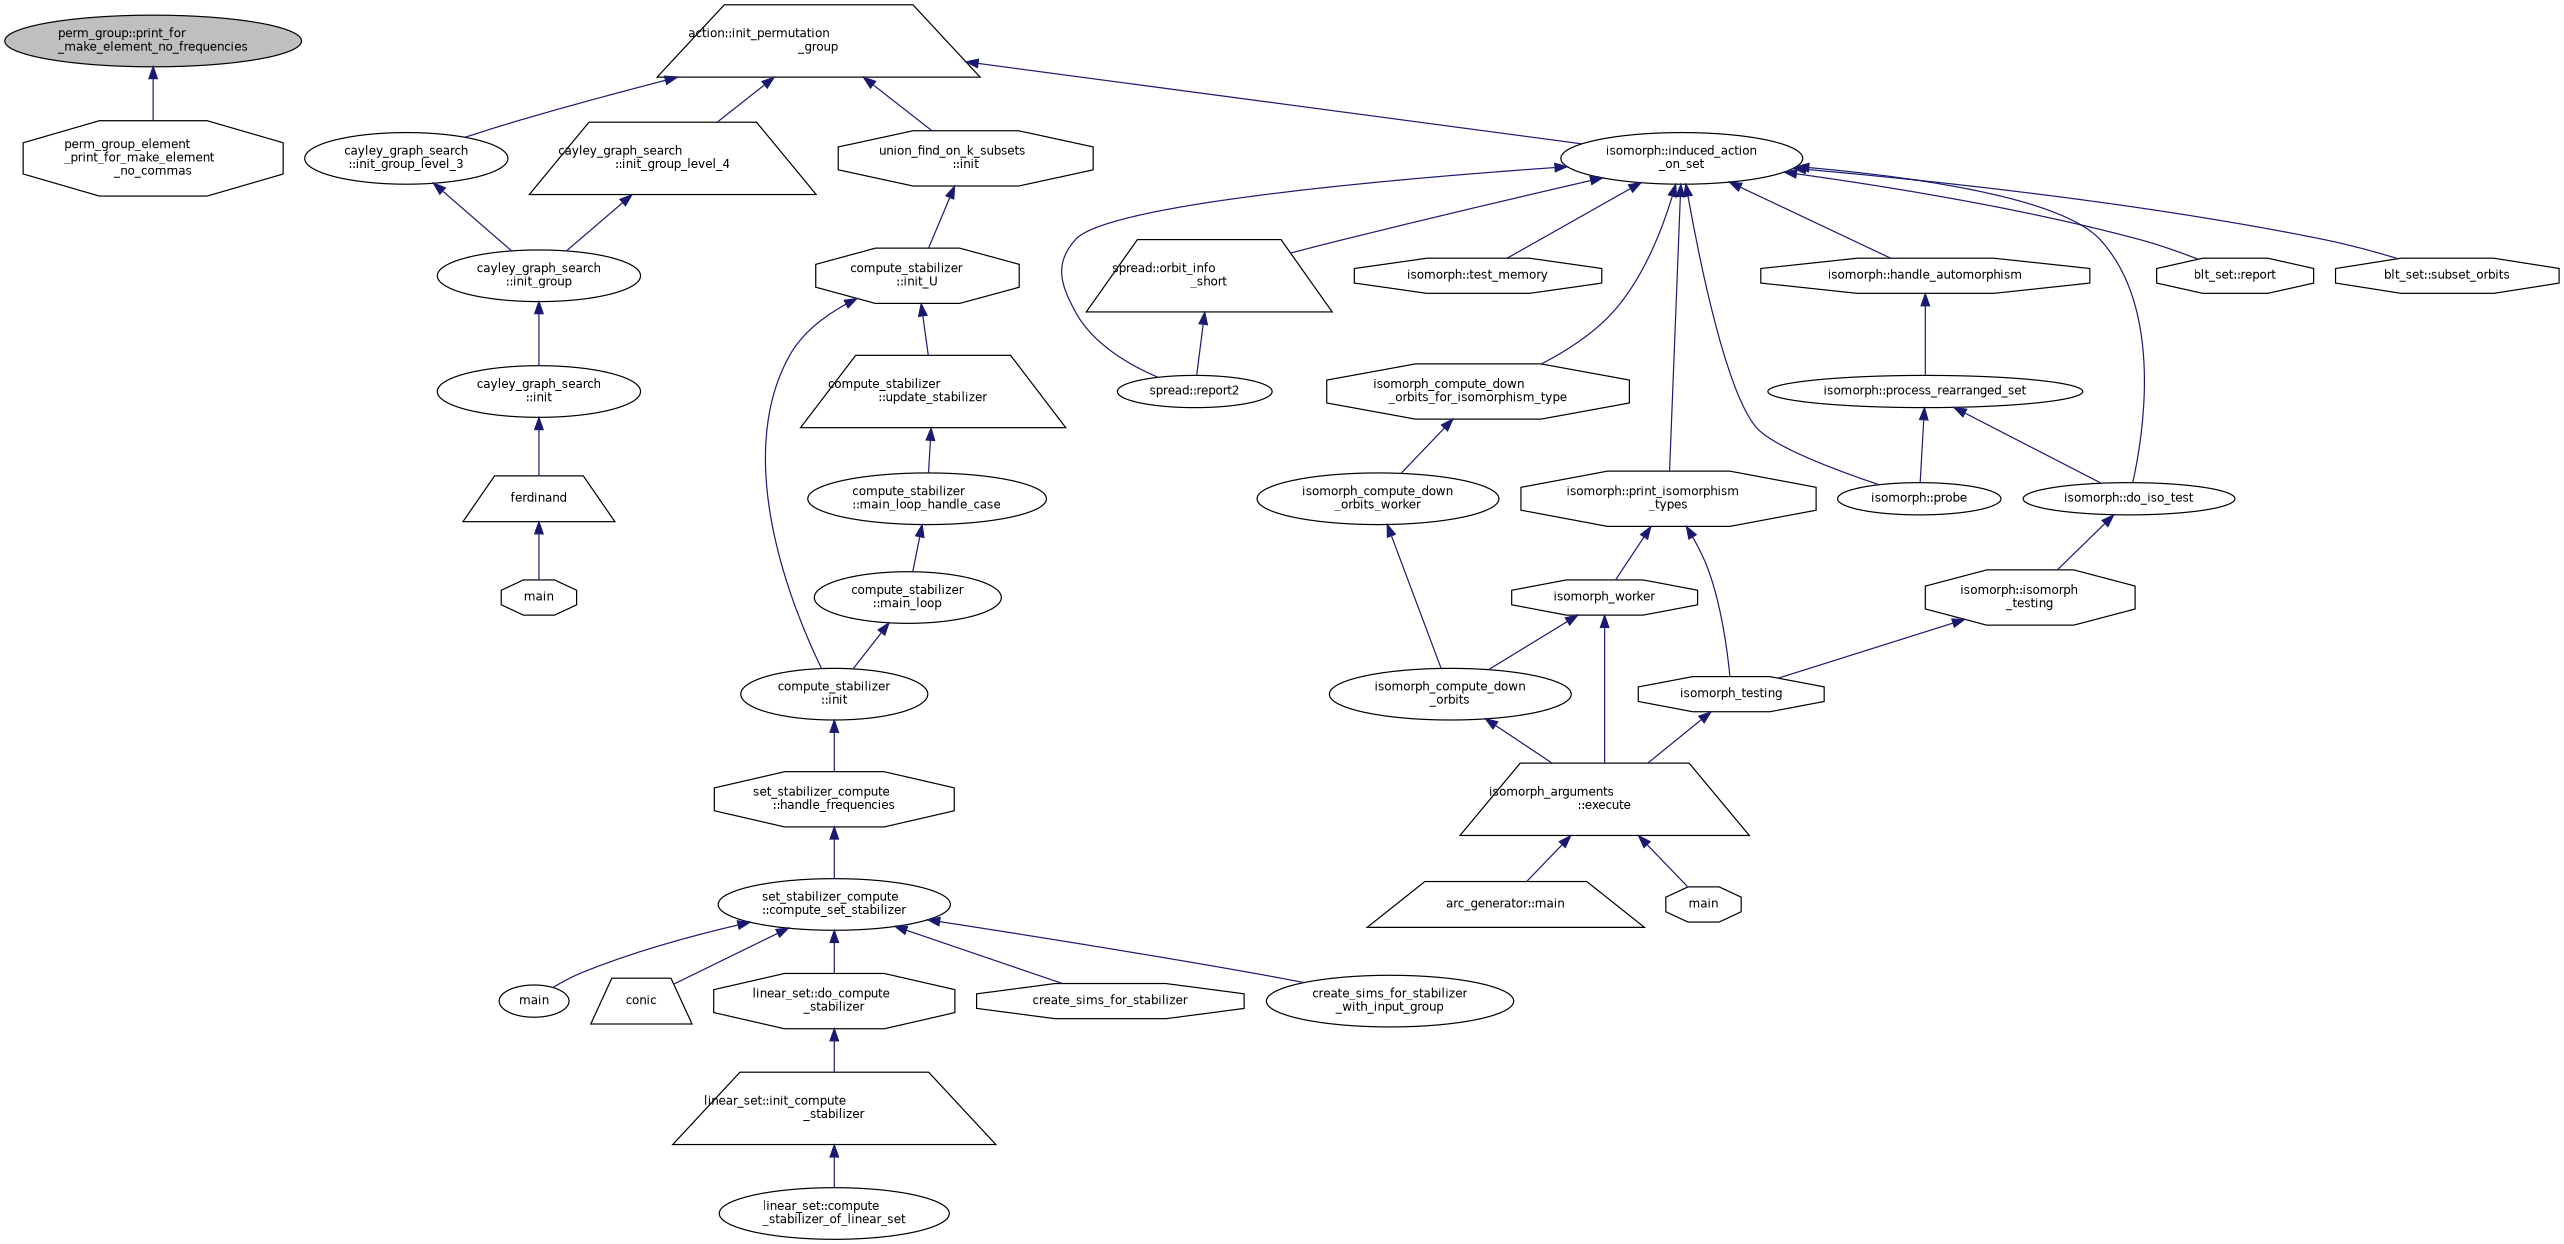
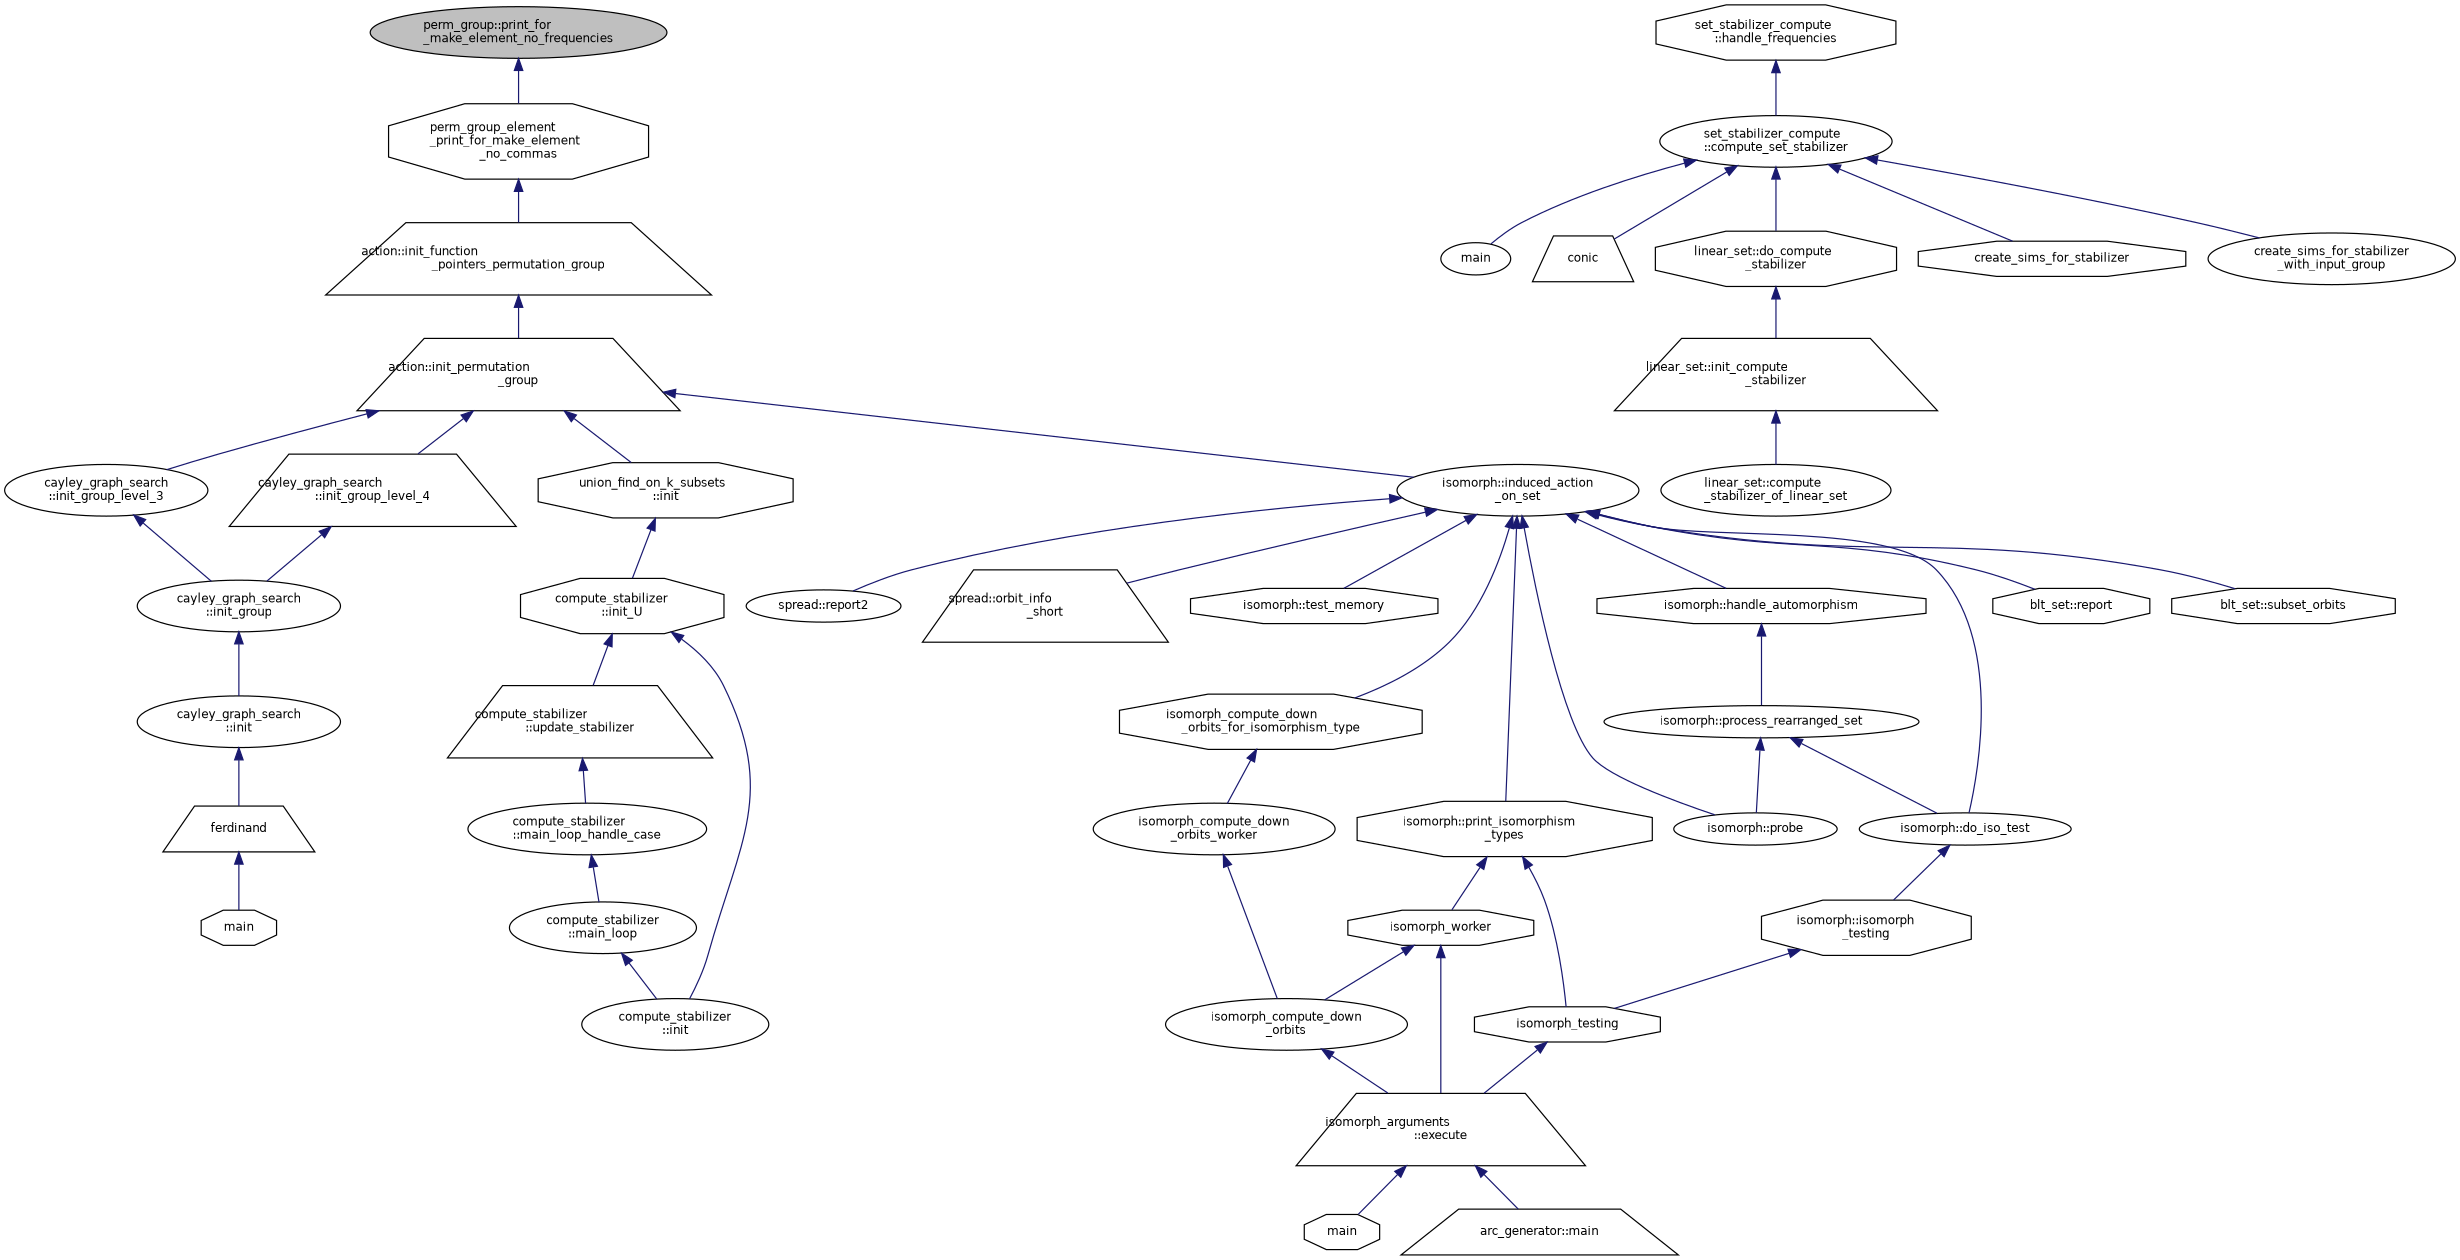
none -> (519, 259)
(1200, 350) -> none
(834, 752) -> none
